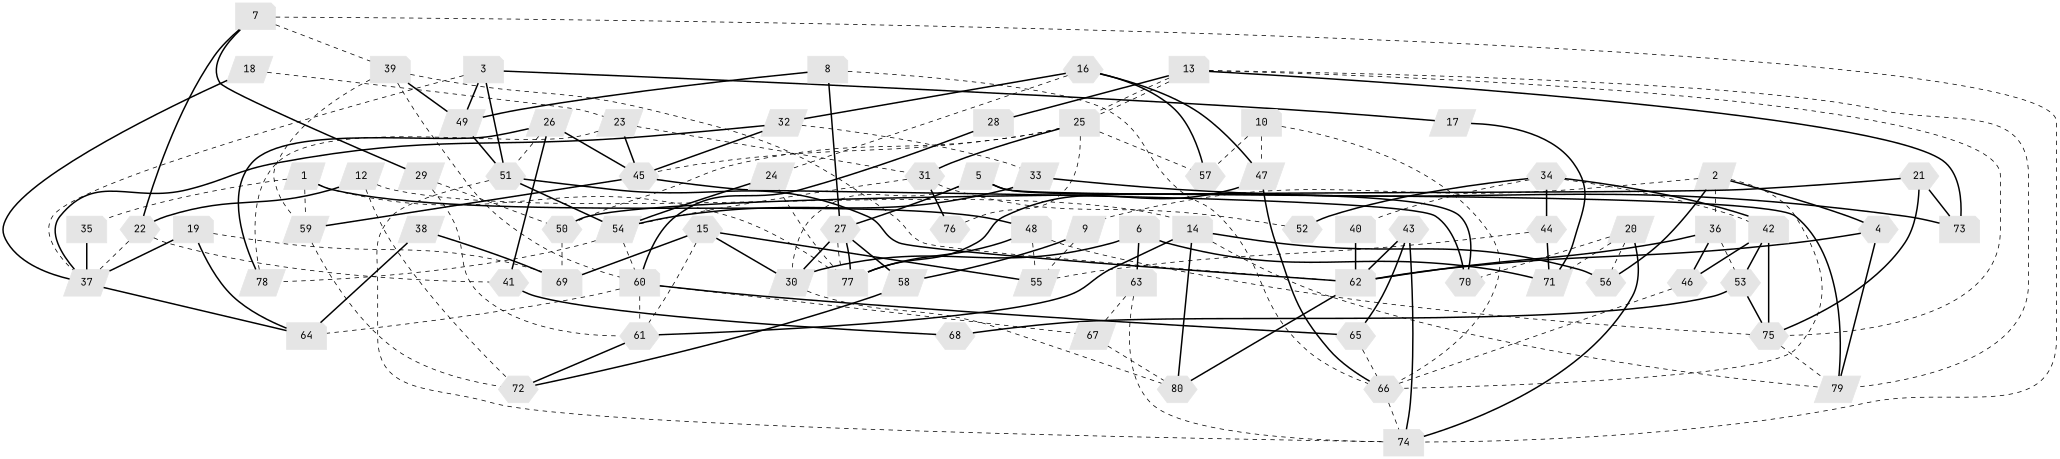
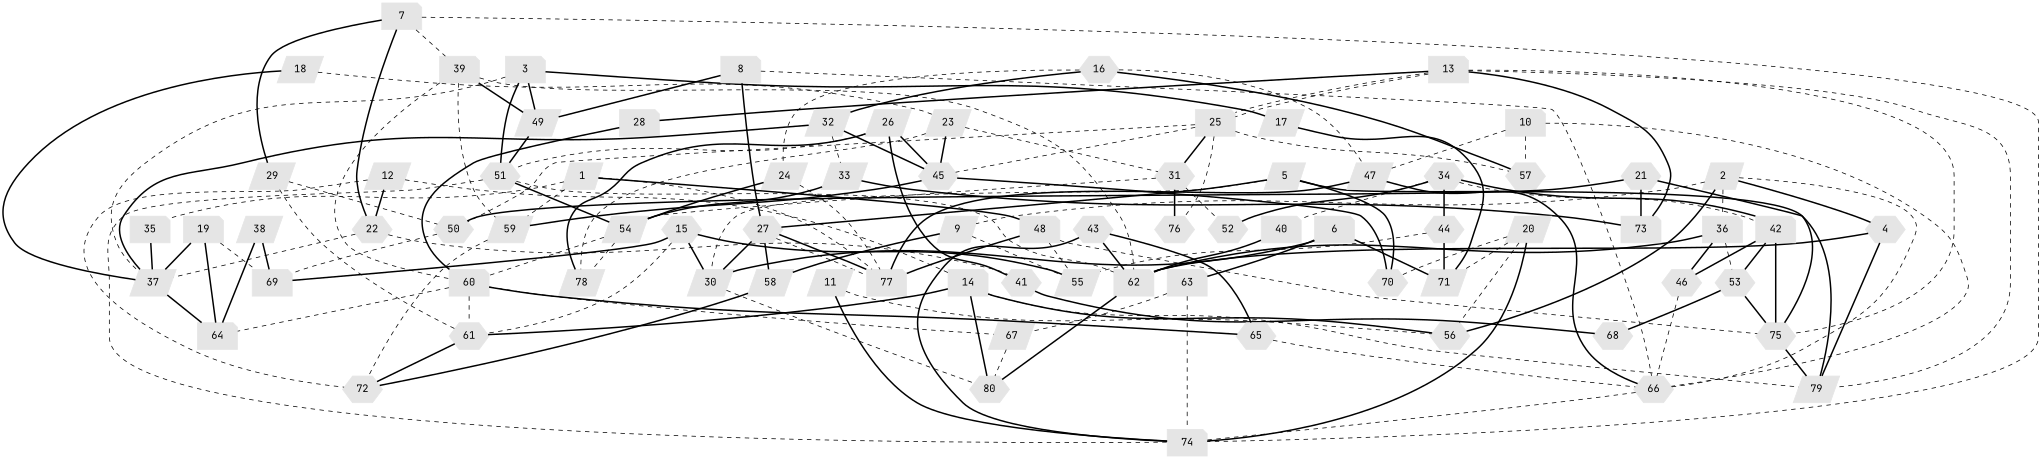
(1192, 108) -> (1254, 87)
(902, 243) -> (685, 194)
none -> (830, 283)
(1802, 362) -> (1794, 360)
